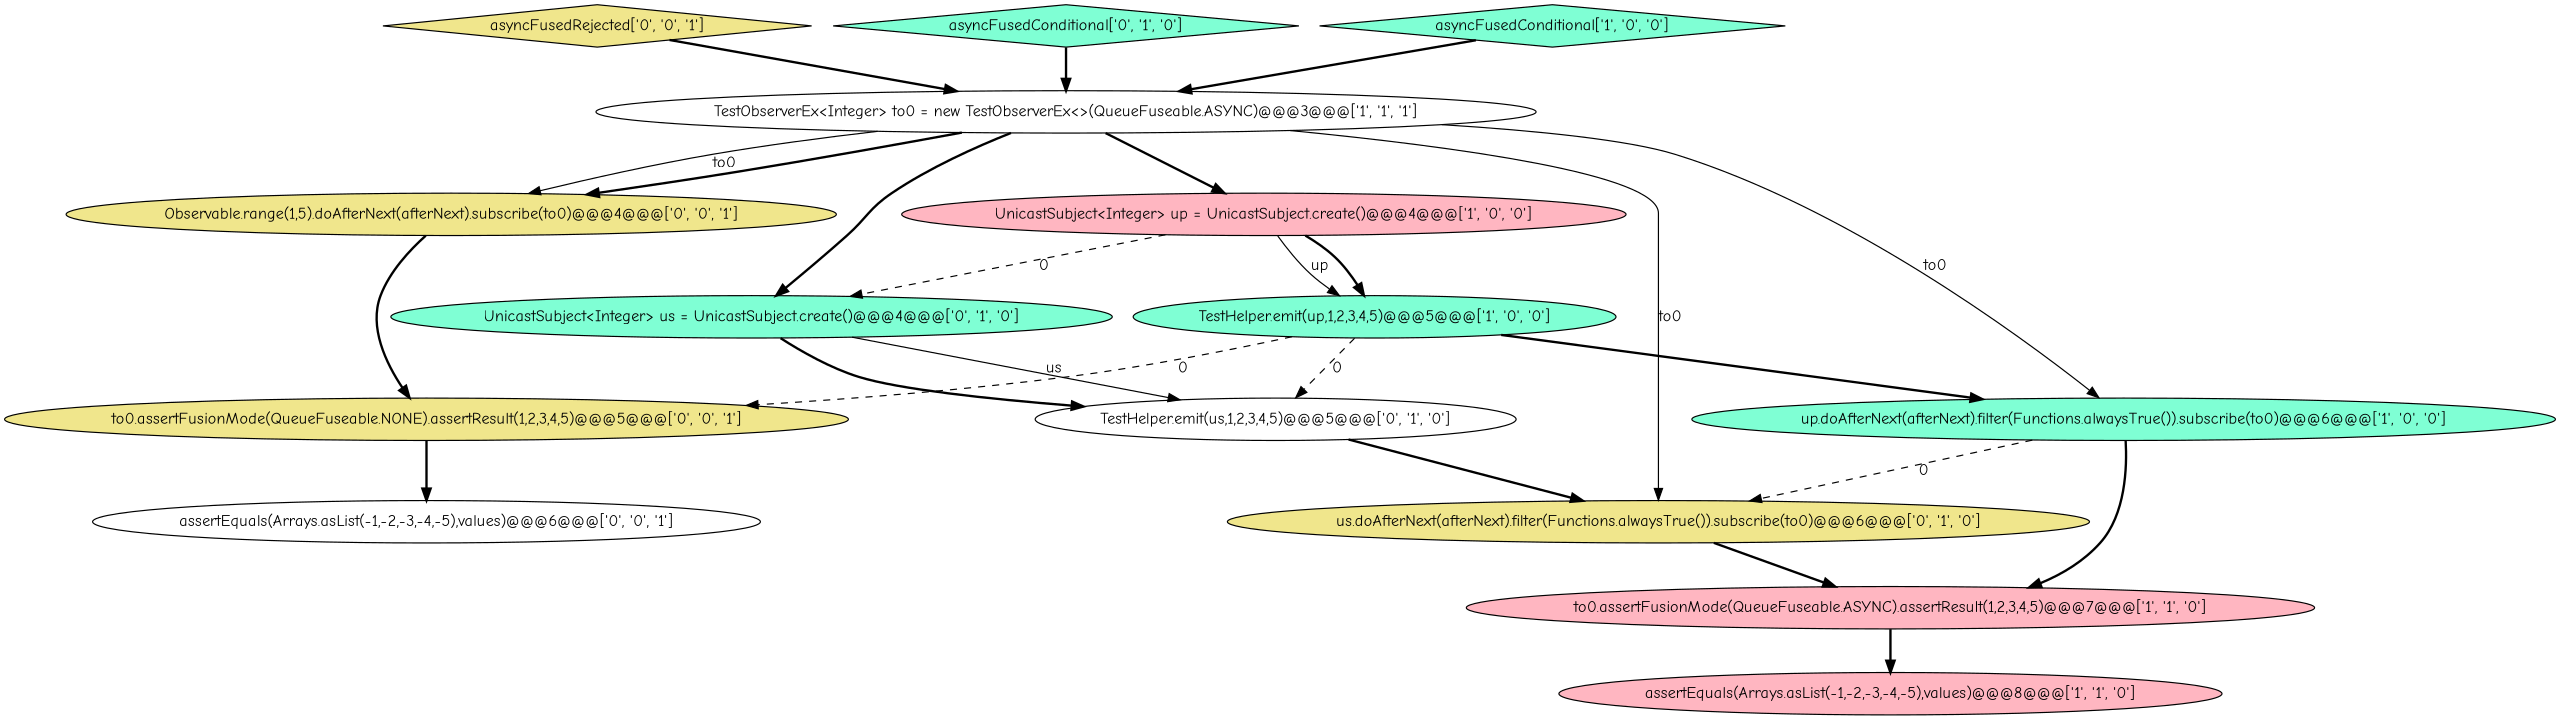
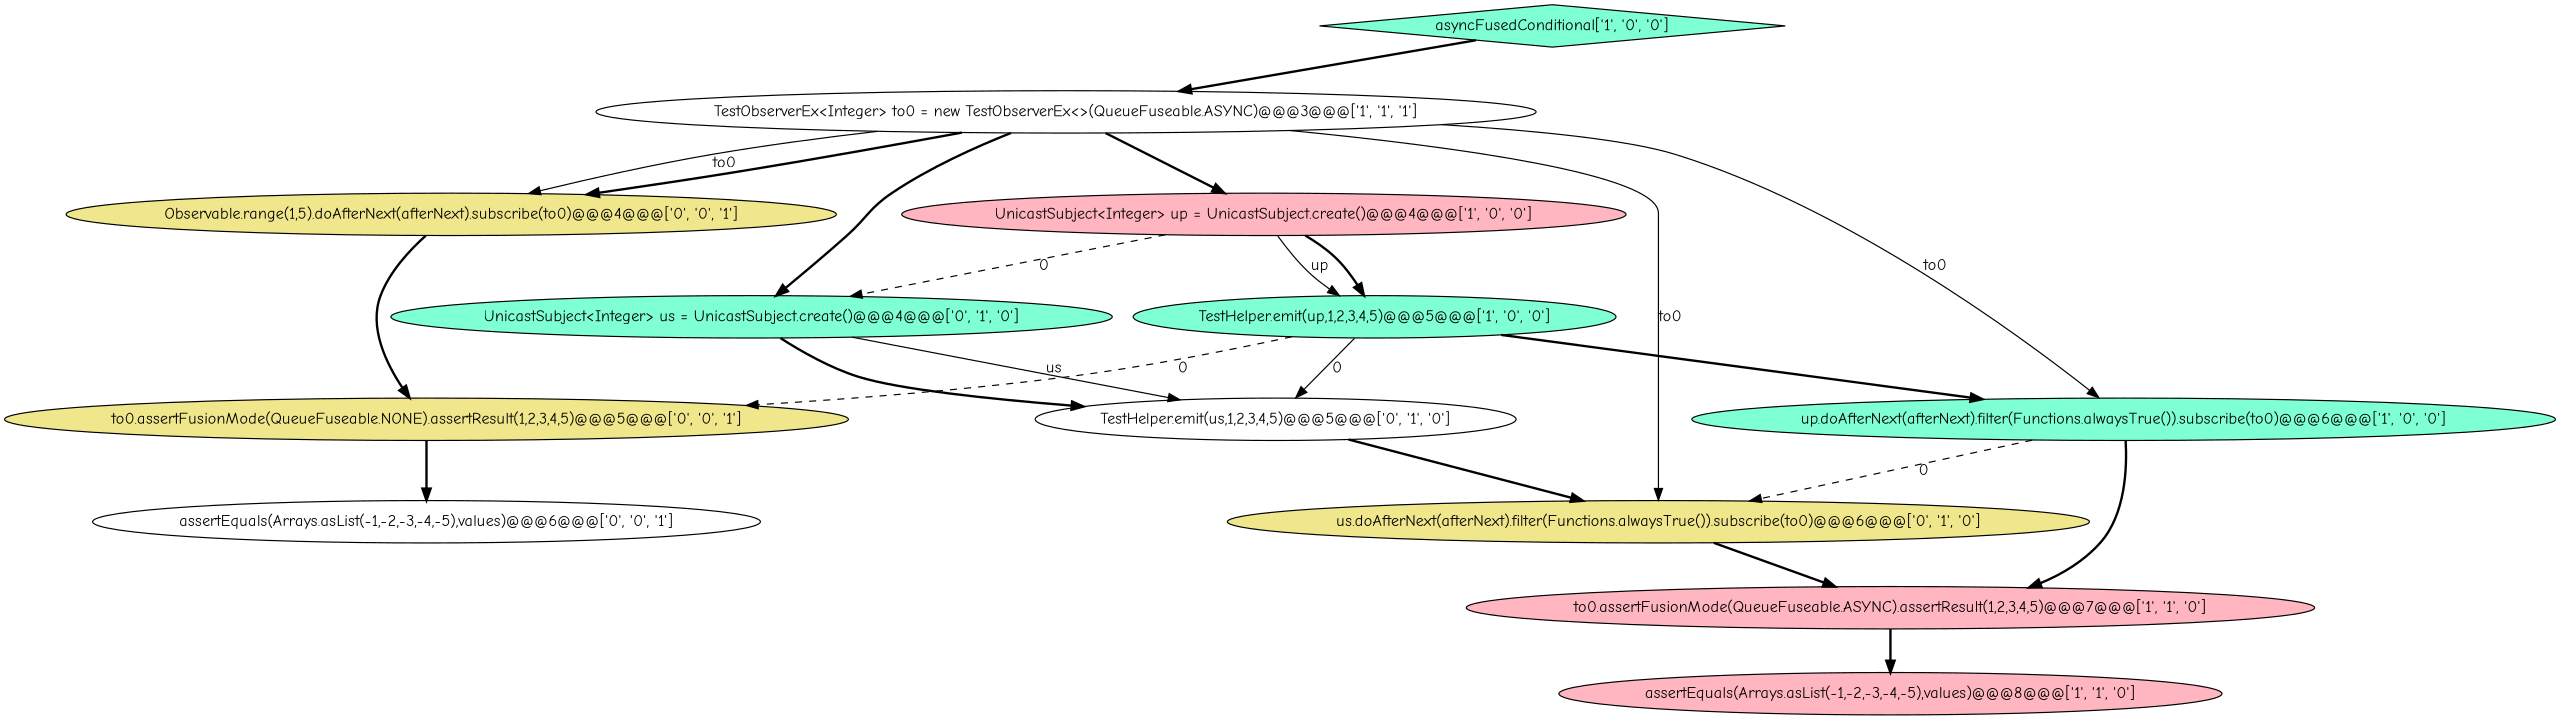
(597, 26) -> none
(1066, 26) -> none
(1329, 364) -> (1329, 364)
